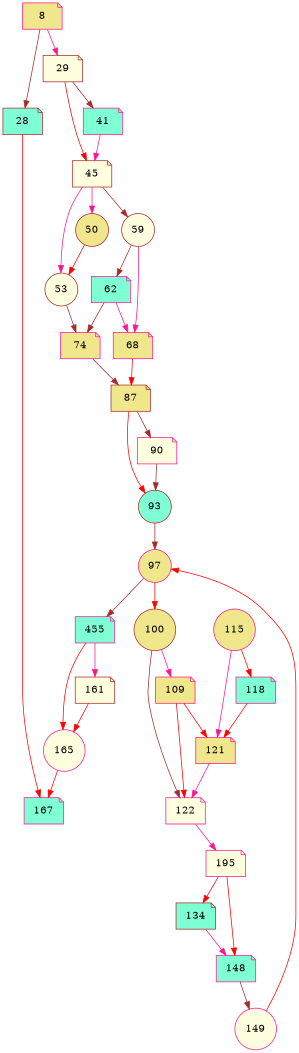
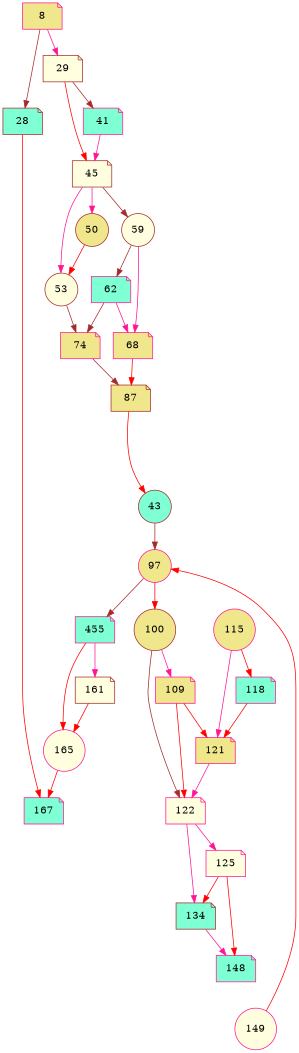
(157, 451) -> none
(155, 507) -> (155, 507)
none -> (190, 860)
(226, 863) -> (226, 863)
(244, 992) -> none
